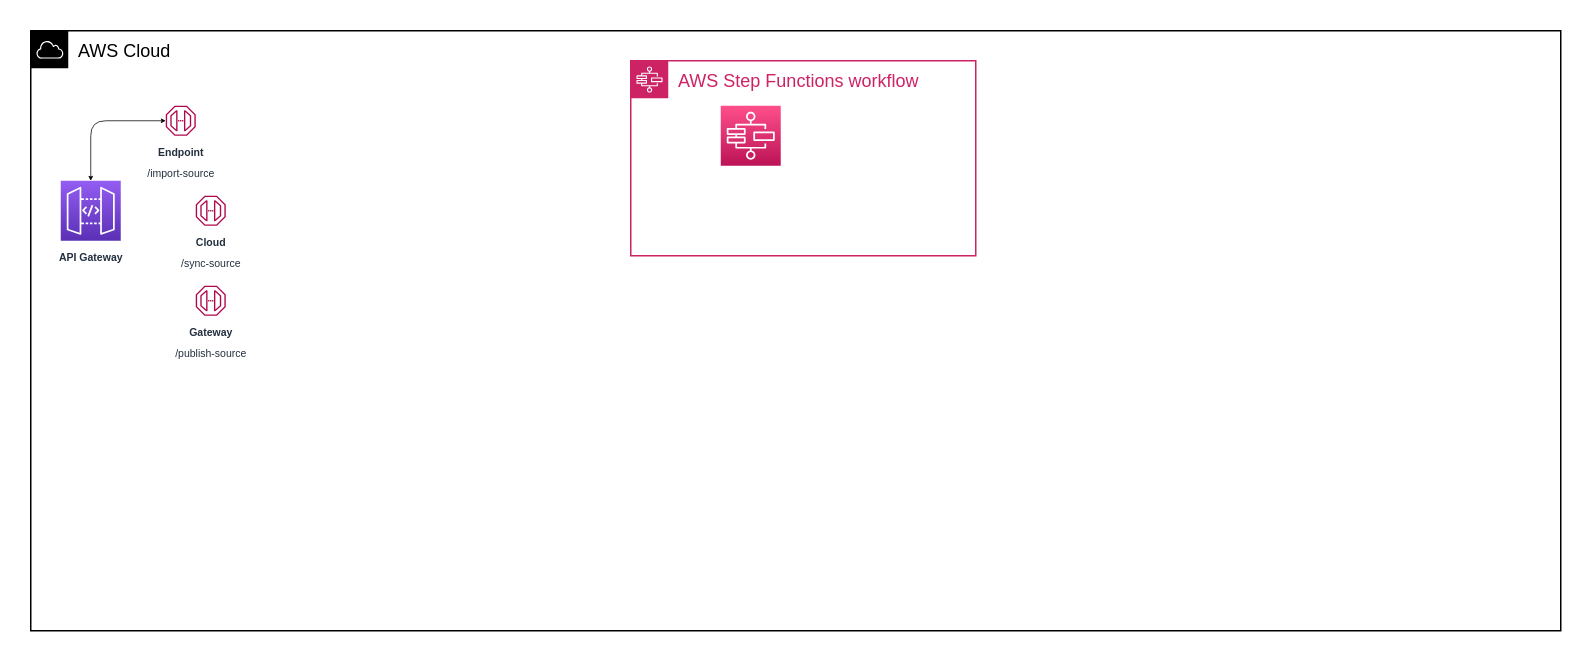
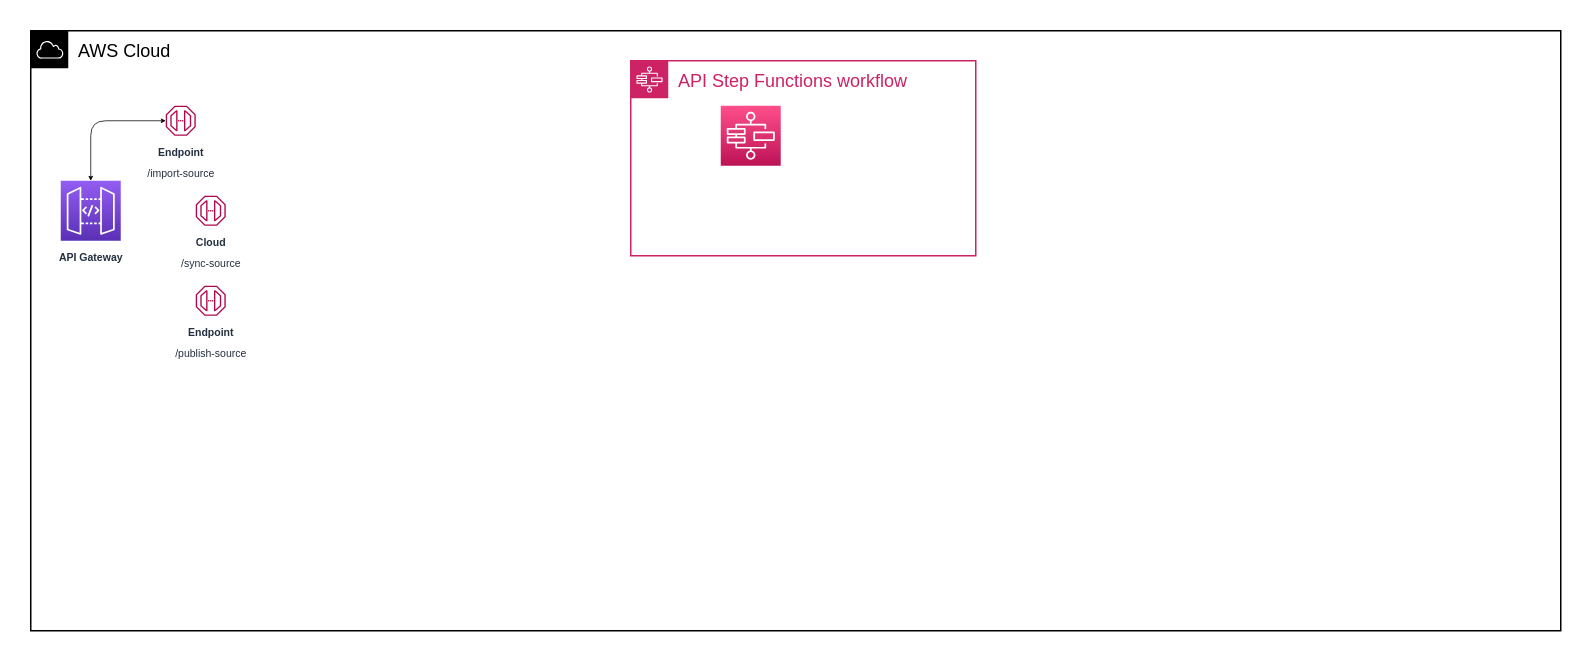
(803, 82) -> (803, 82)
(212, 342) -> (212, 342)
